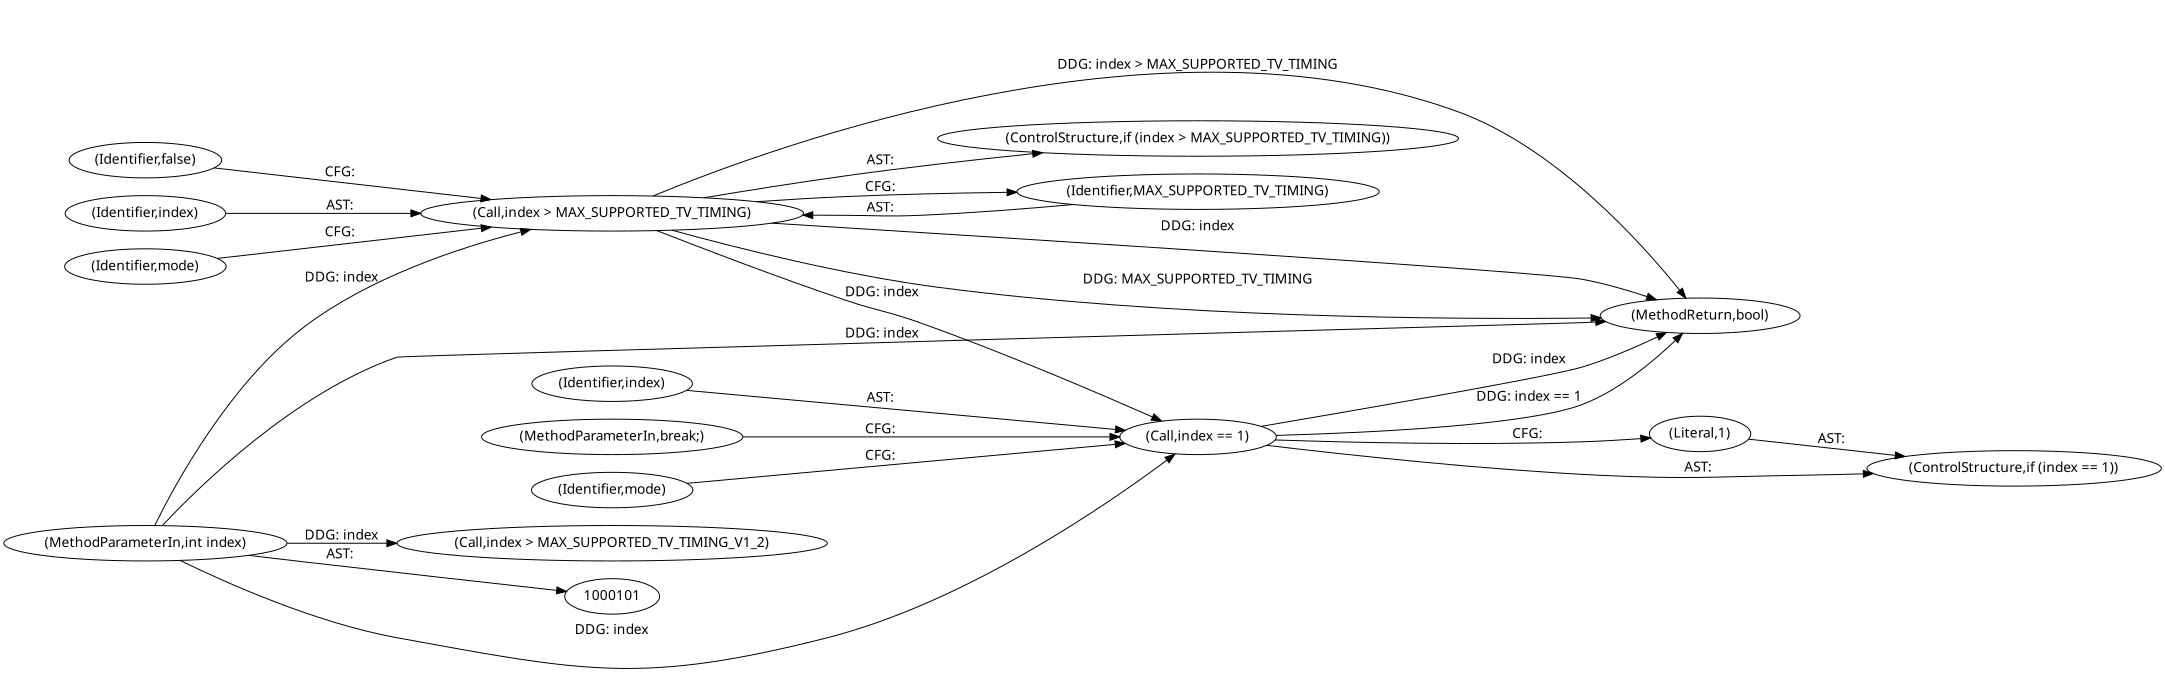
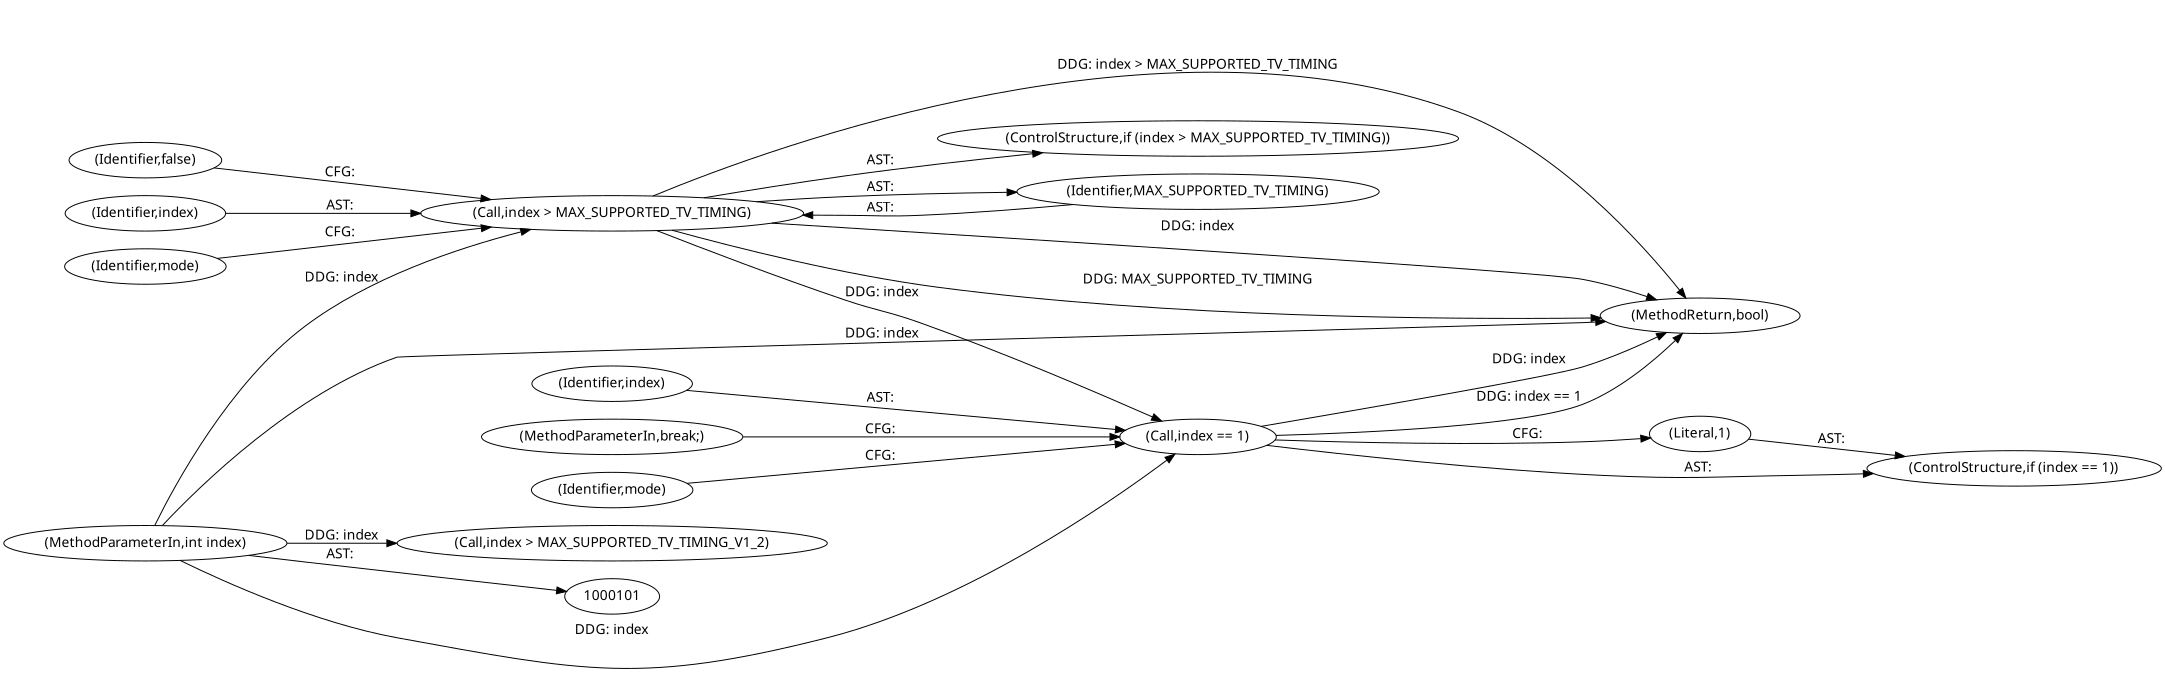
(882, 187) -> (882, 187)
